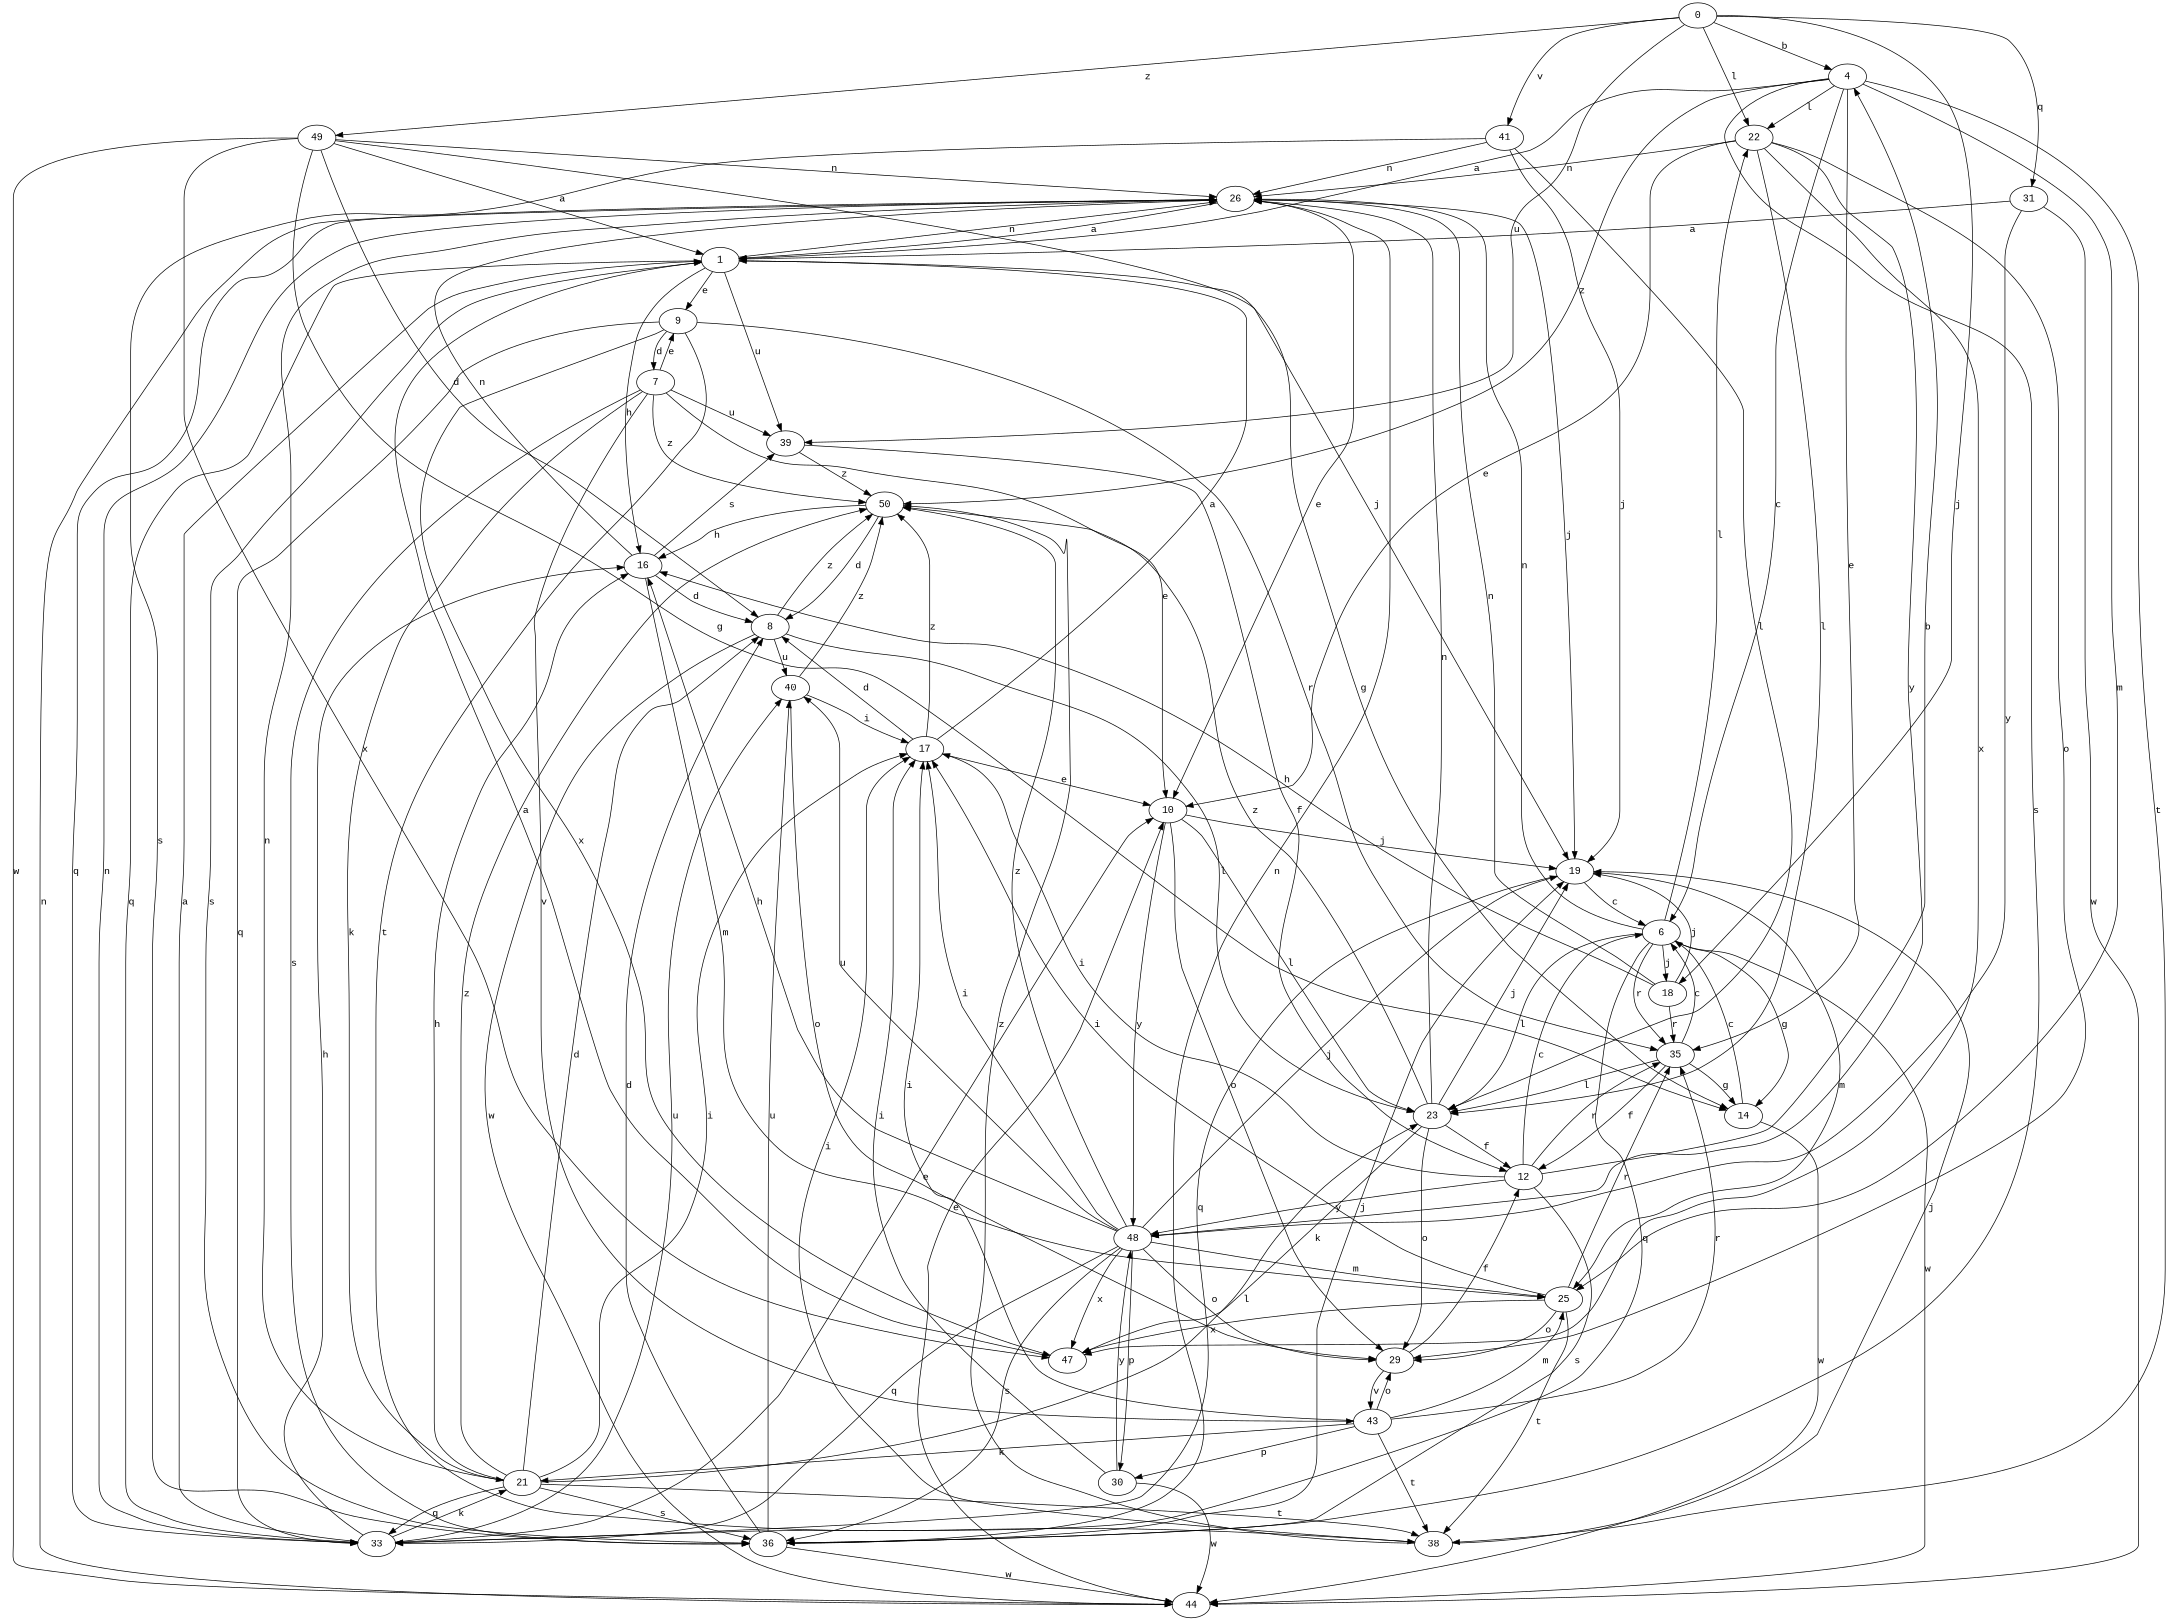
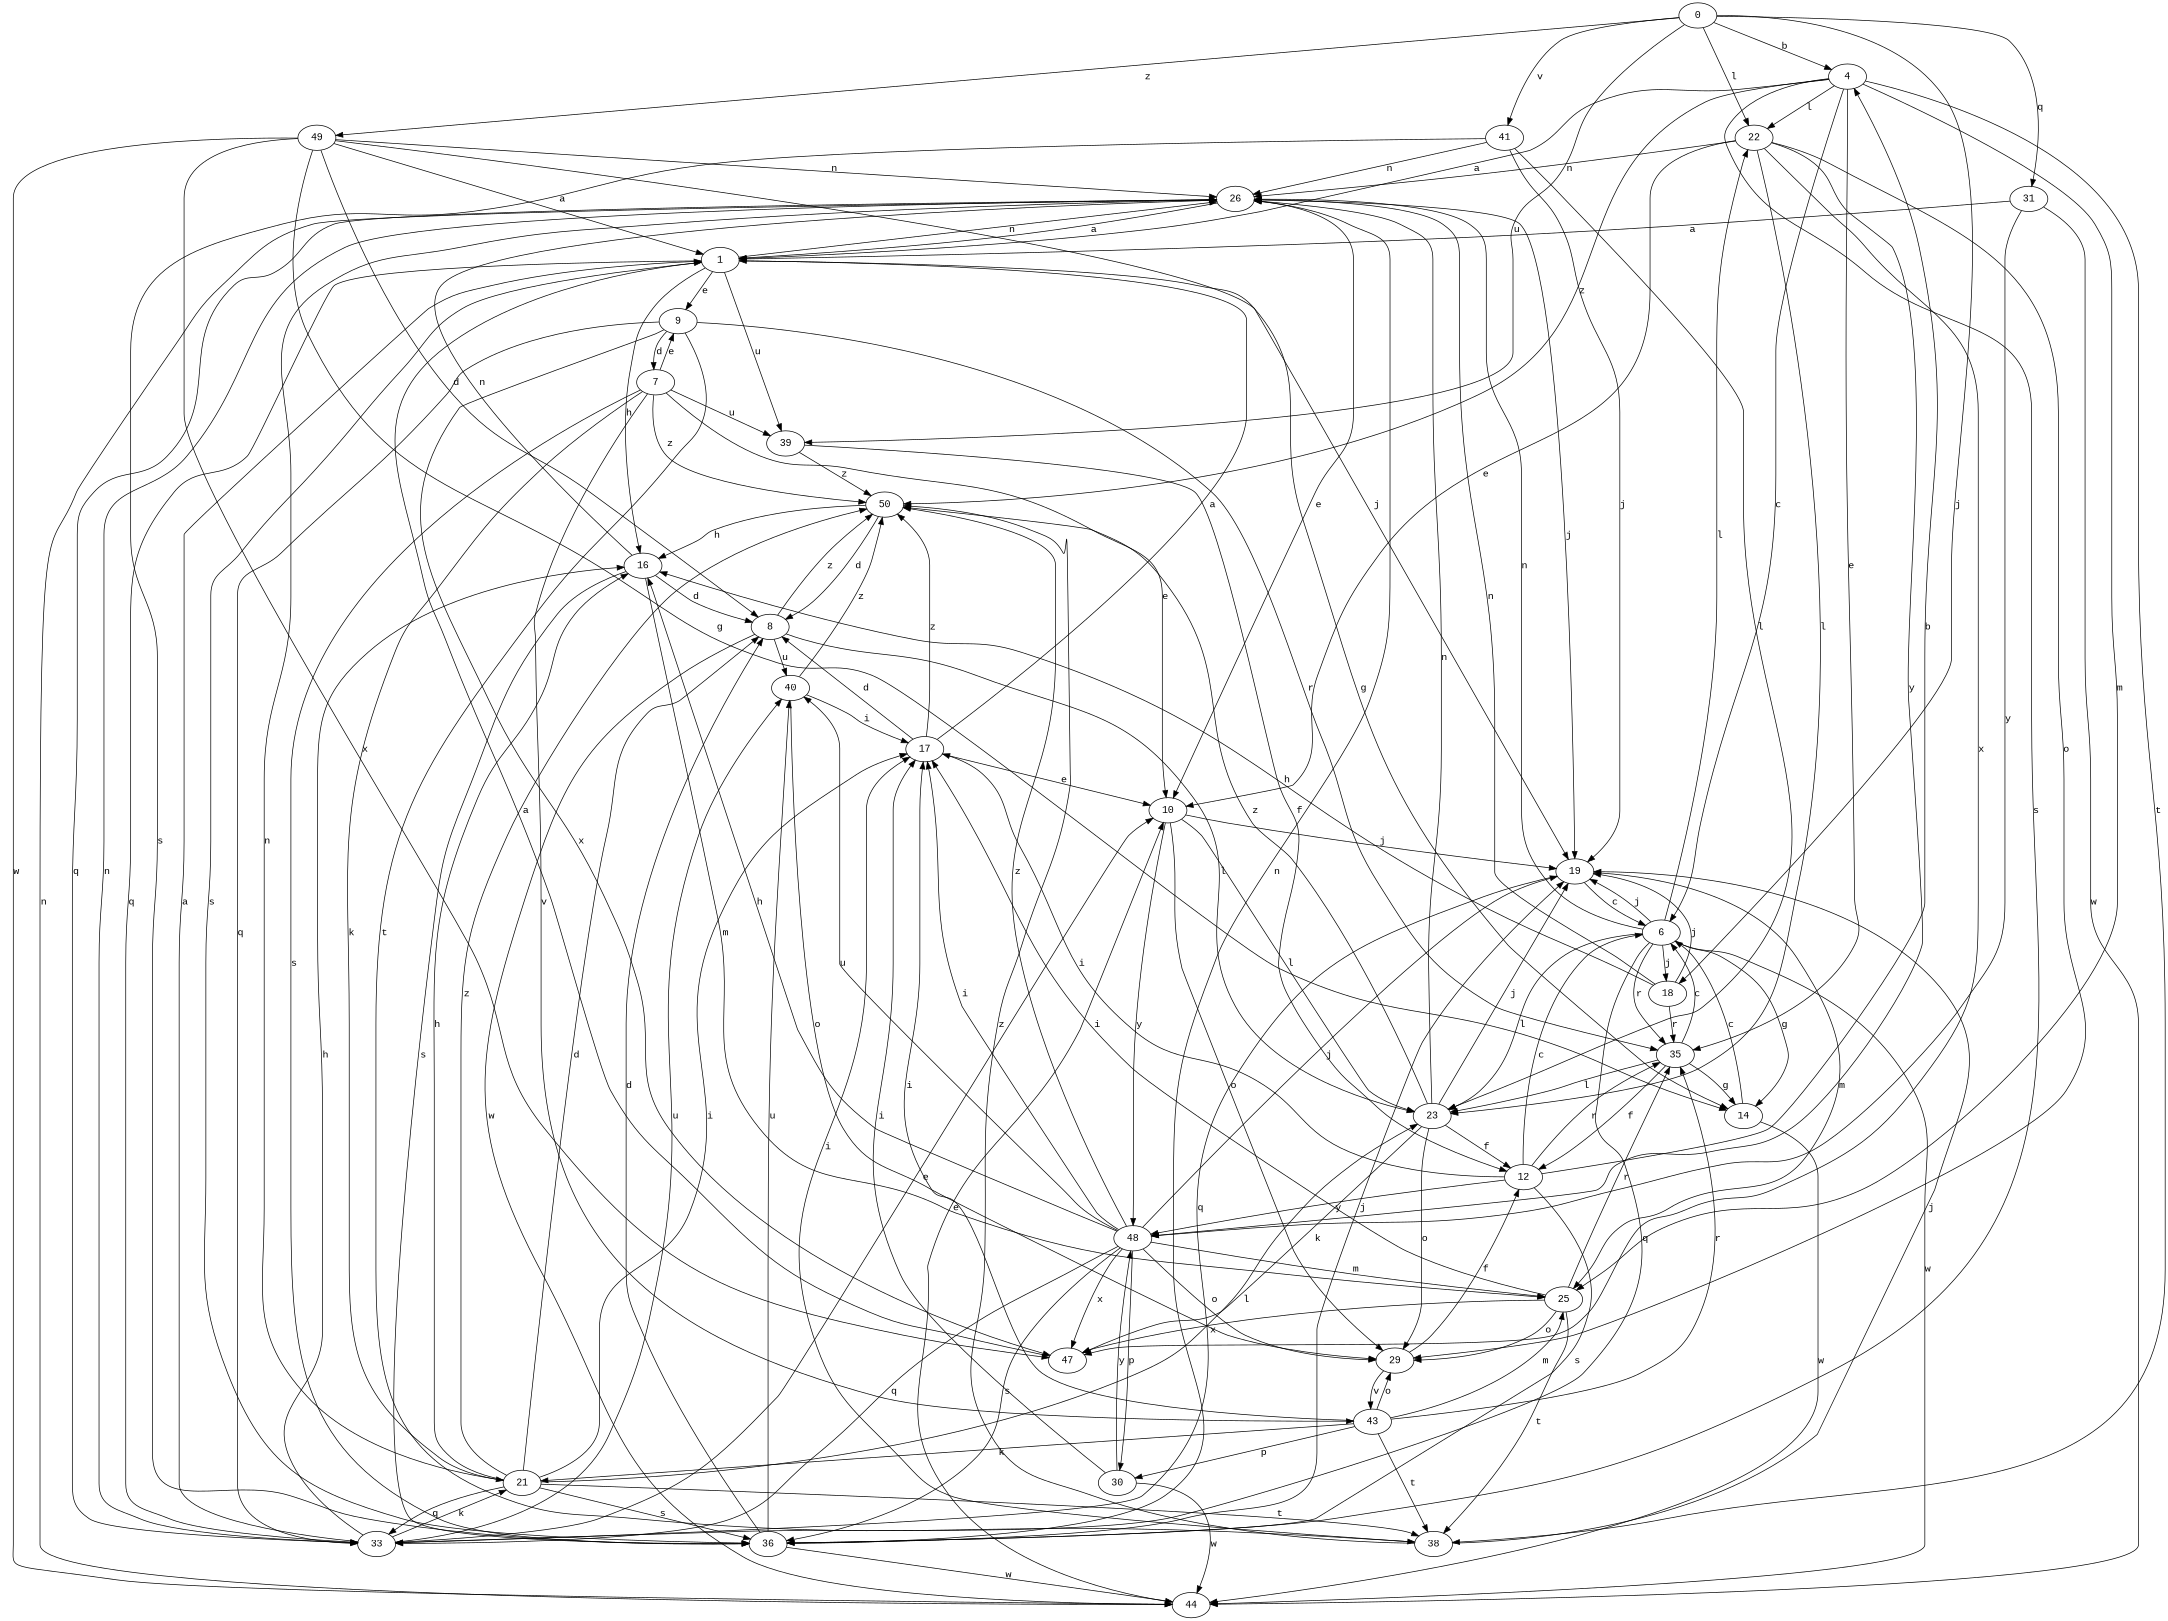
(712, 507) -> (406, 1179)
none -> (1625, 900)
